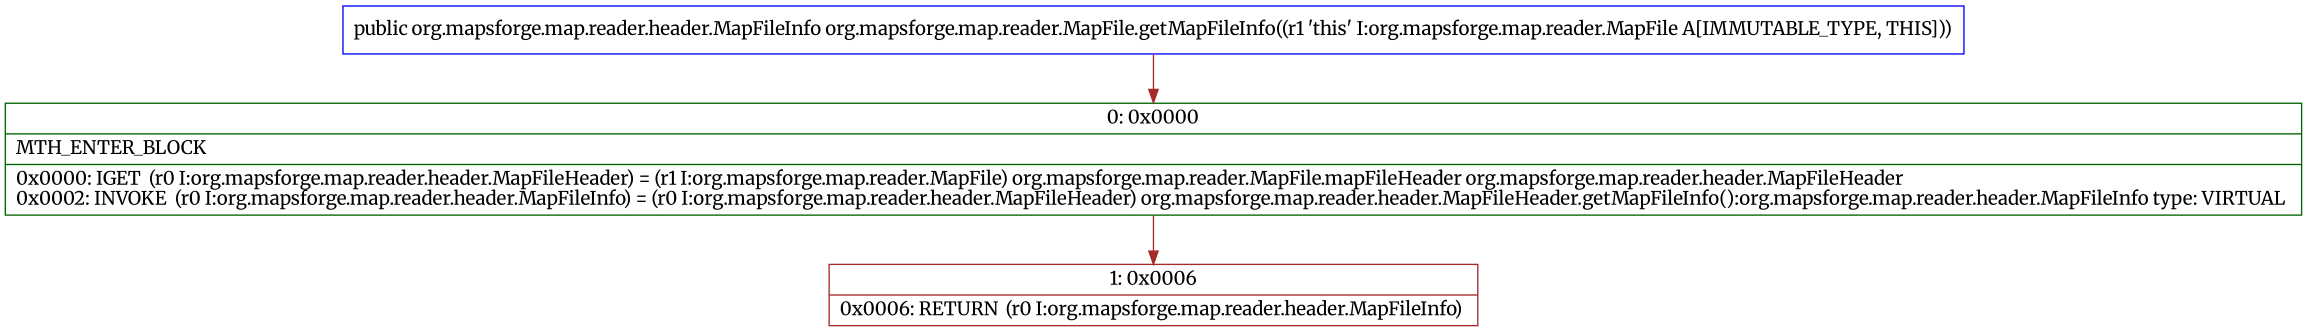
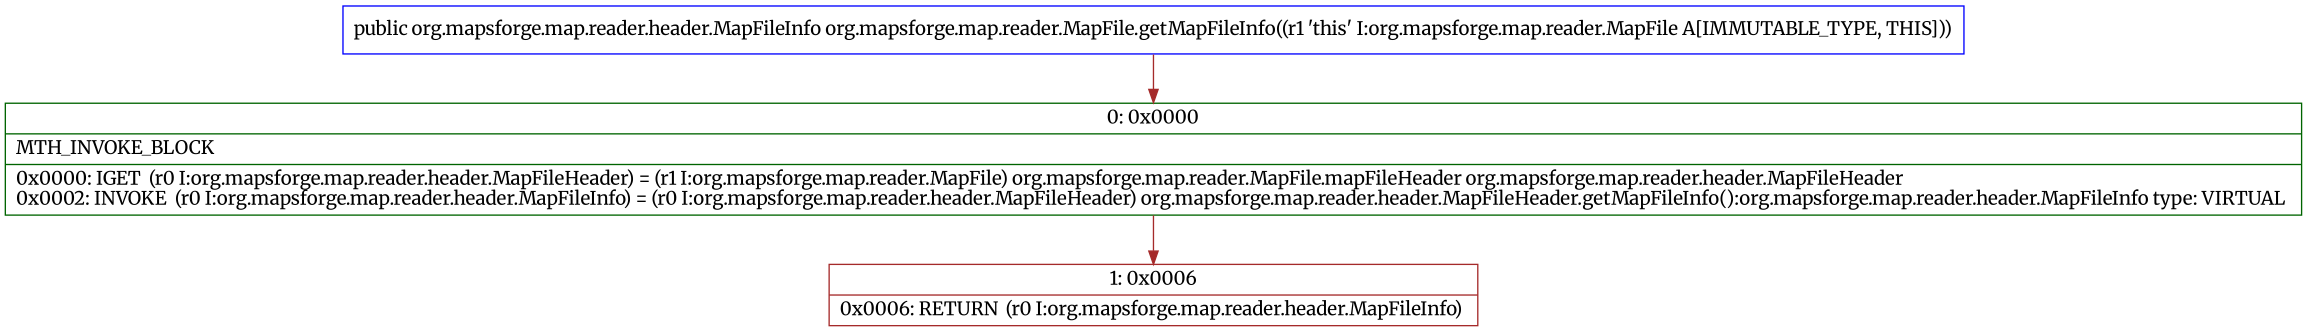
(111, 149) -> (115, 149)
